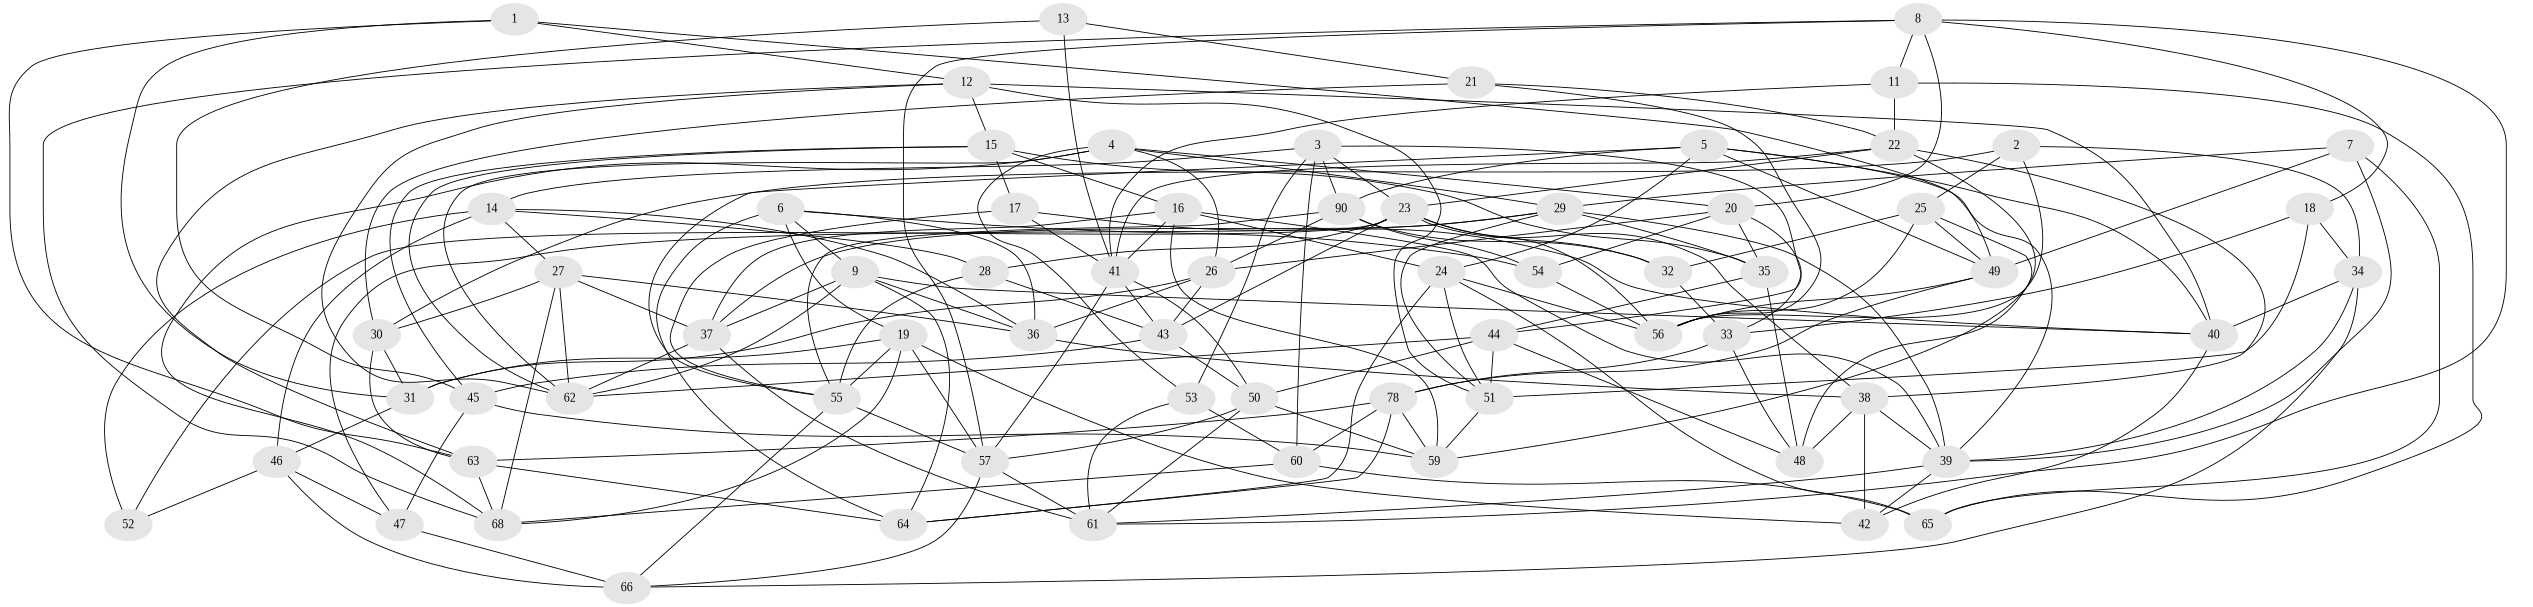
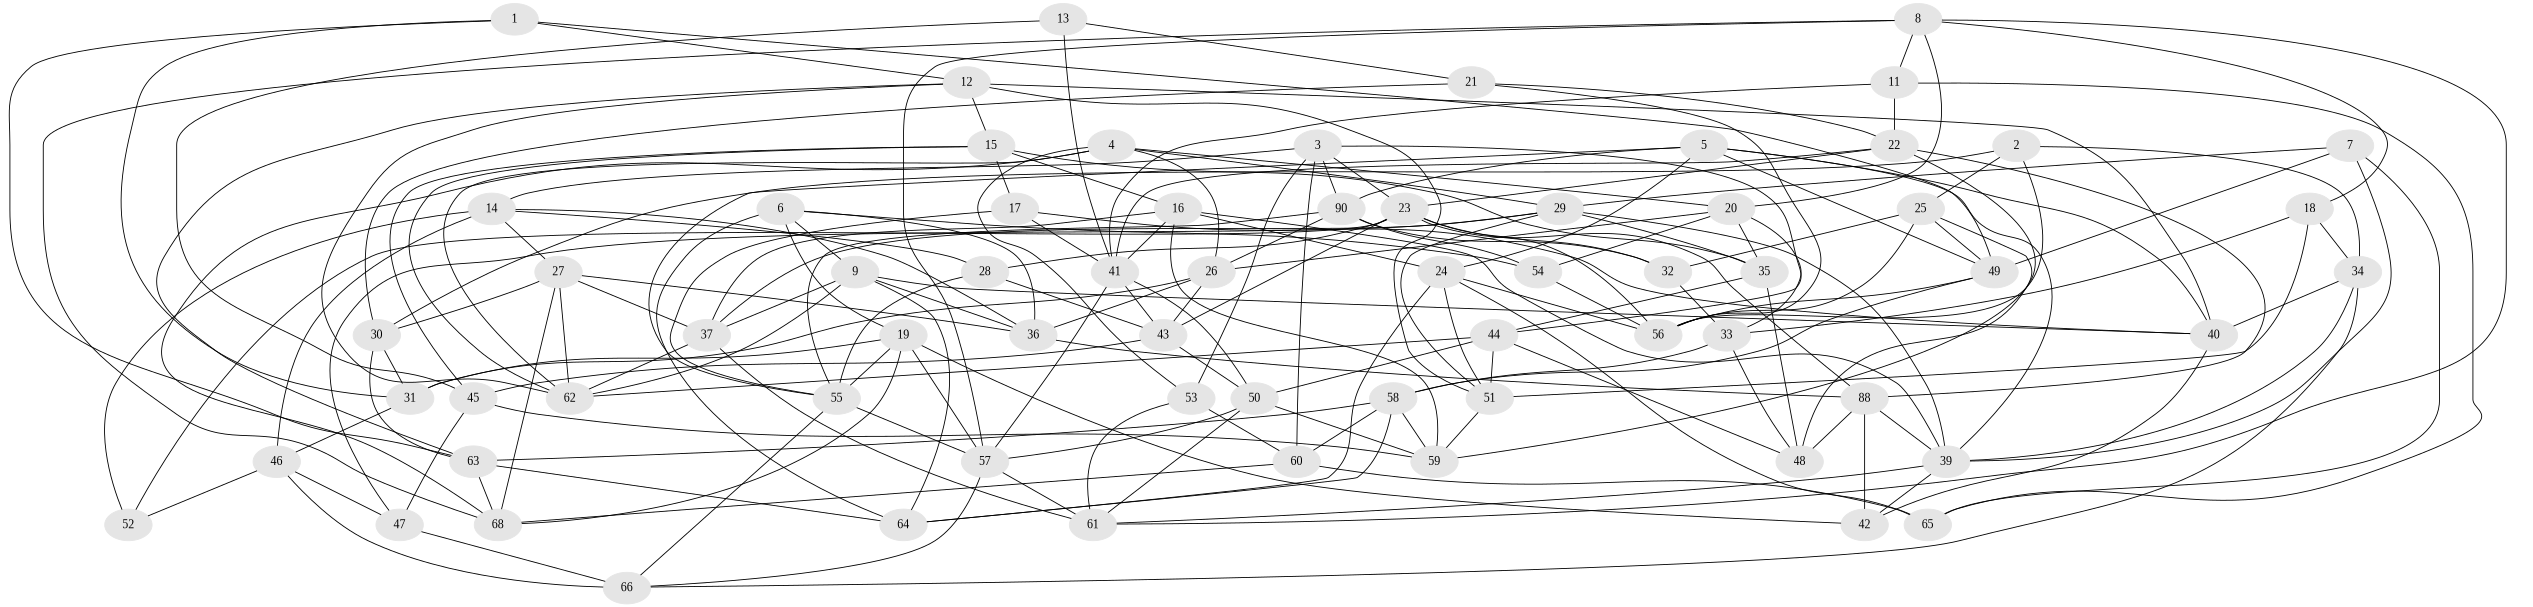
(1393, 399) -> (1393, 399)
(1865, 399) -> (1865, 399)
